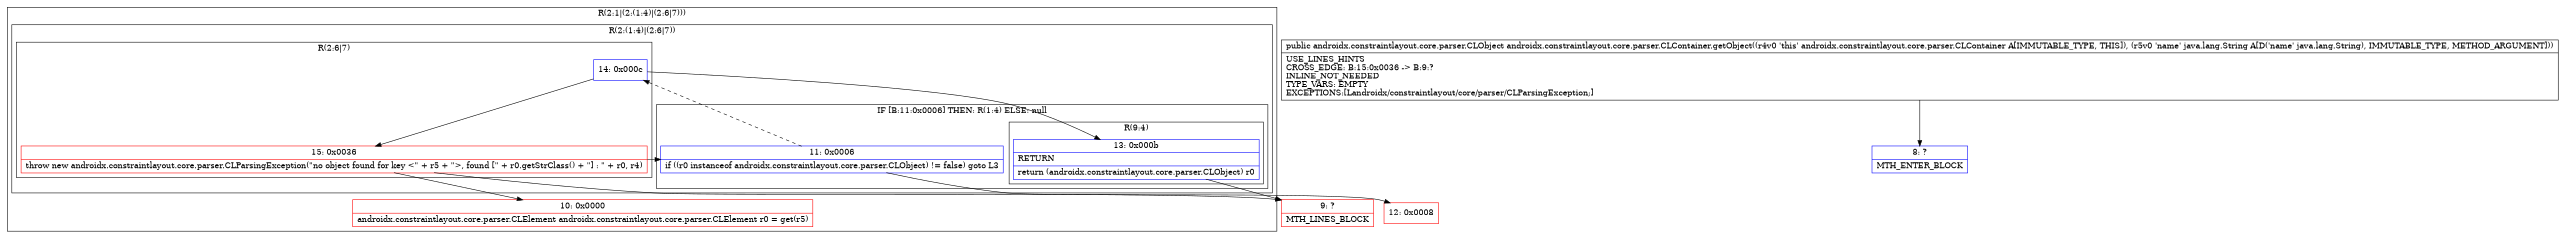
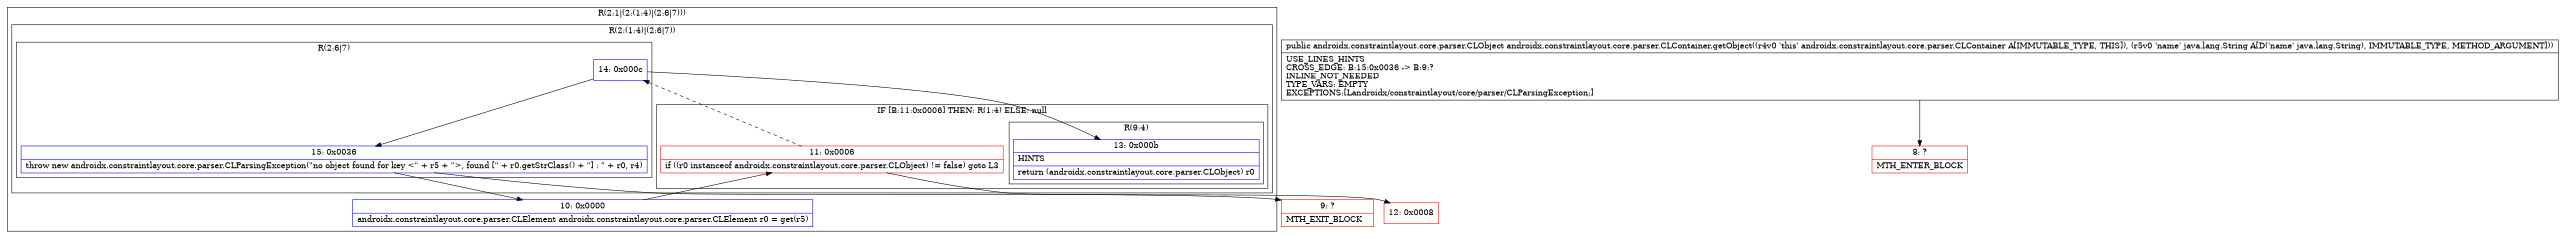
(334, 159) -> (334, 159)
(651, 159) -> (714, 185)
(832, 159) -> (832, 159)
(1036, 159) -> (1032, 159)
(1920, 159) -> (1920, 159)
(1241, 189) -> none
(583, 213) -> (583, 213)
(1328, 220) -> (1324, 220)
